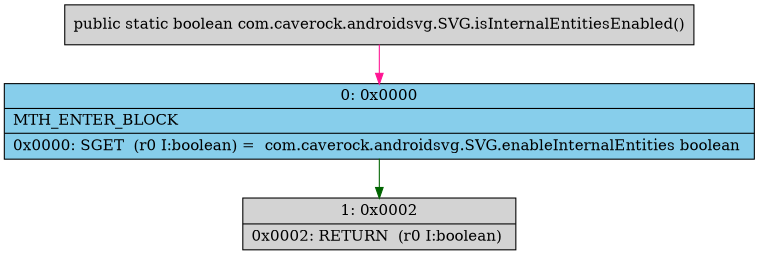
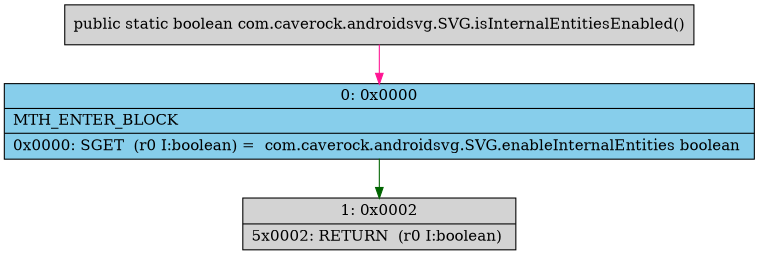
(379, 236) -> (379, 236)
